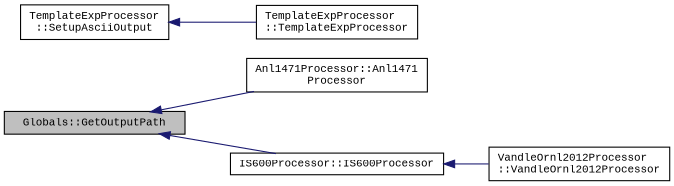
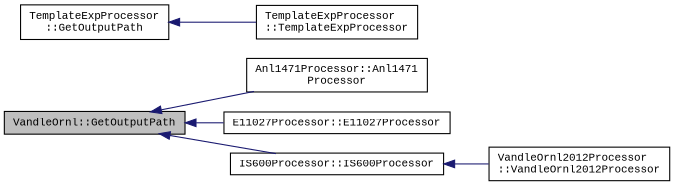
(95, 22) -> (95, 22)
(95, 123) -> (95, 123)
none -> (337, 123)
